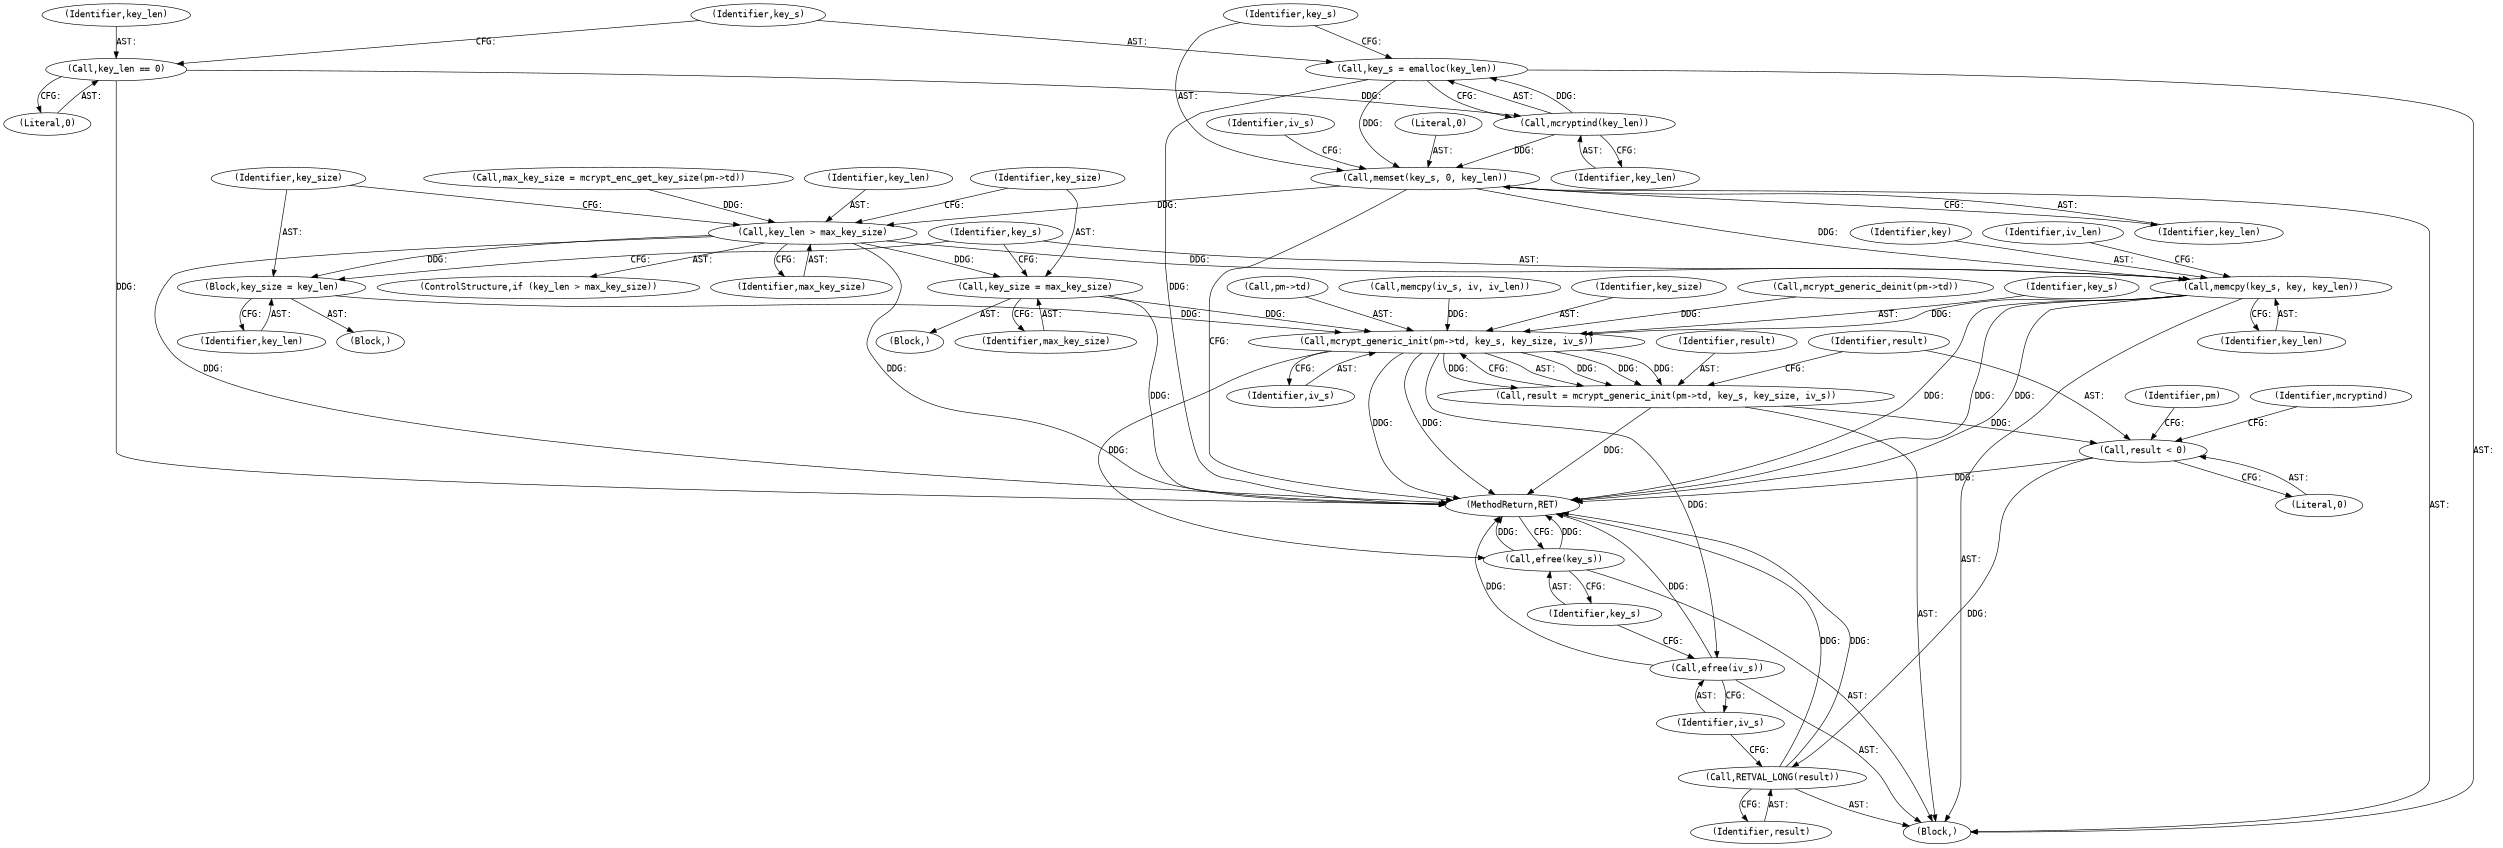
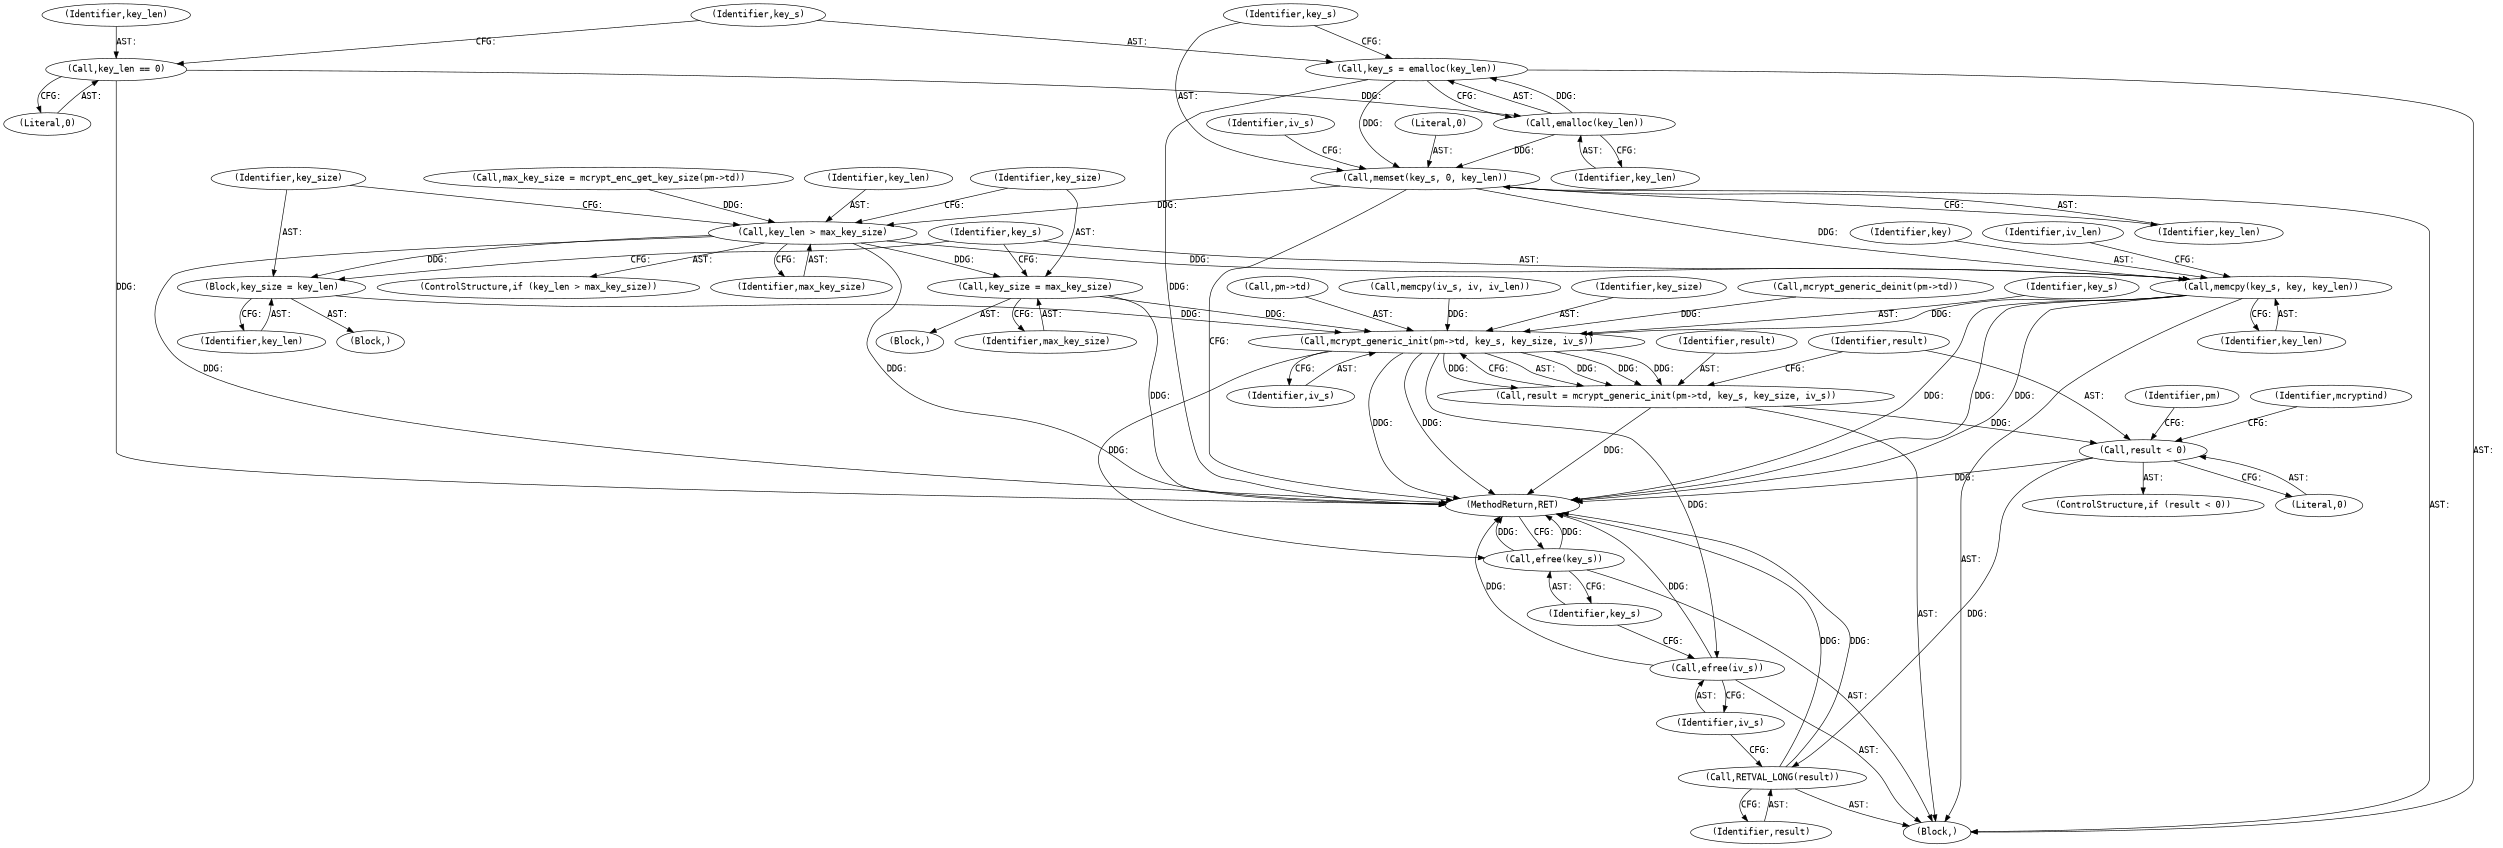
(1584, 124) -> (1584, 124)
none -> (2143, 505)
